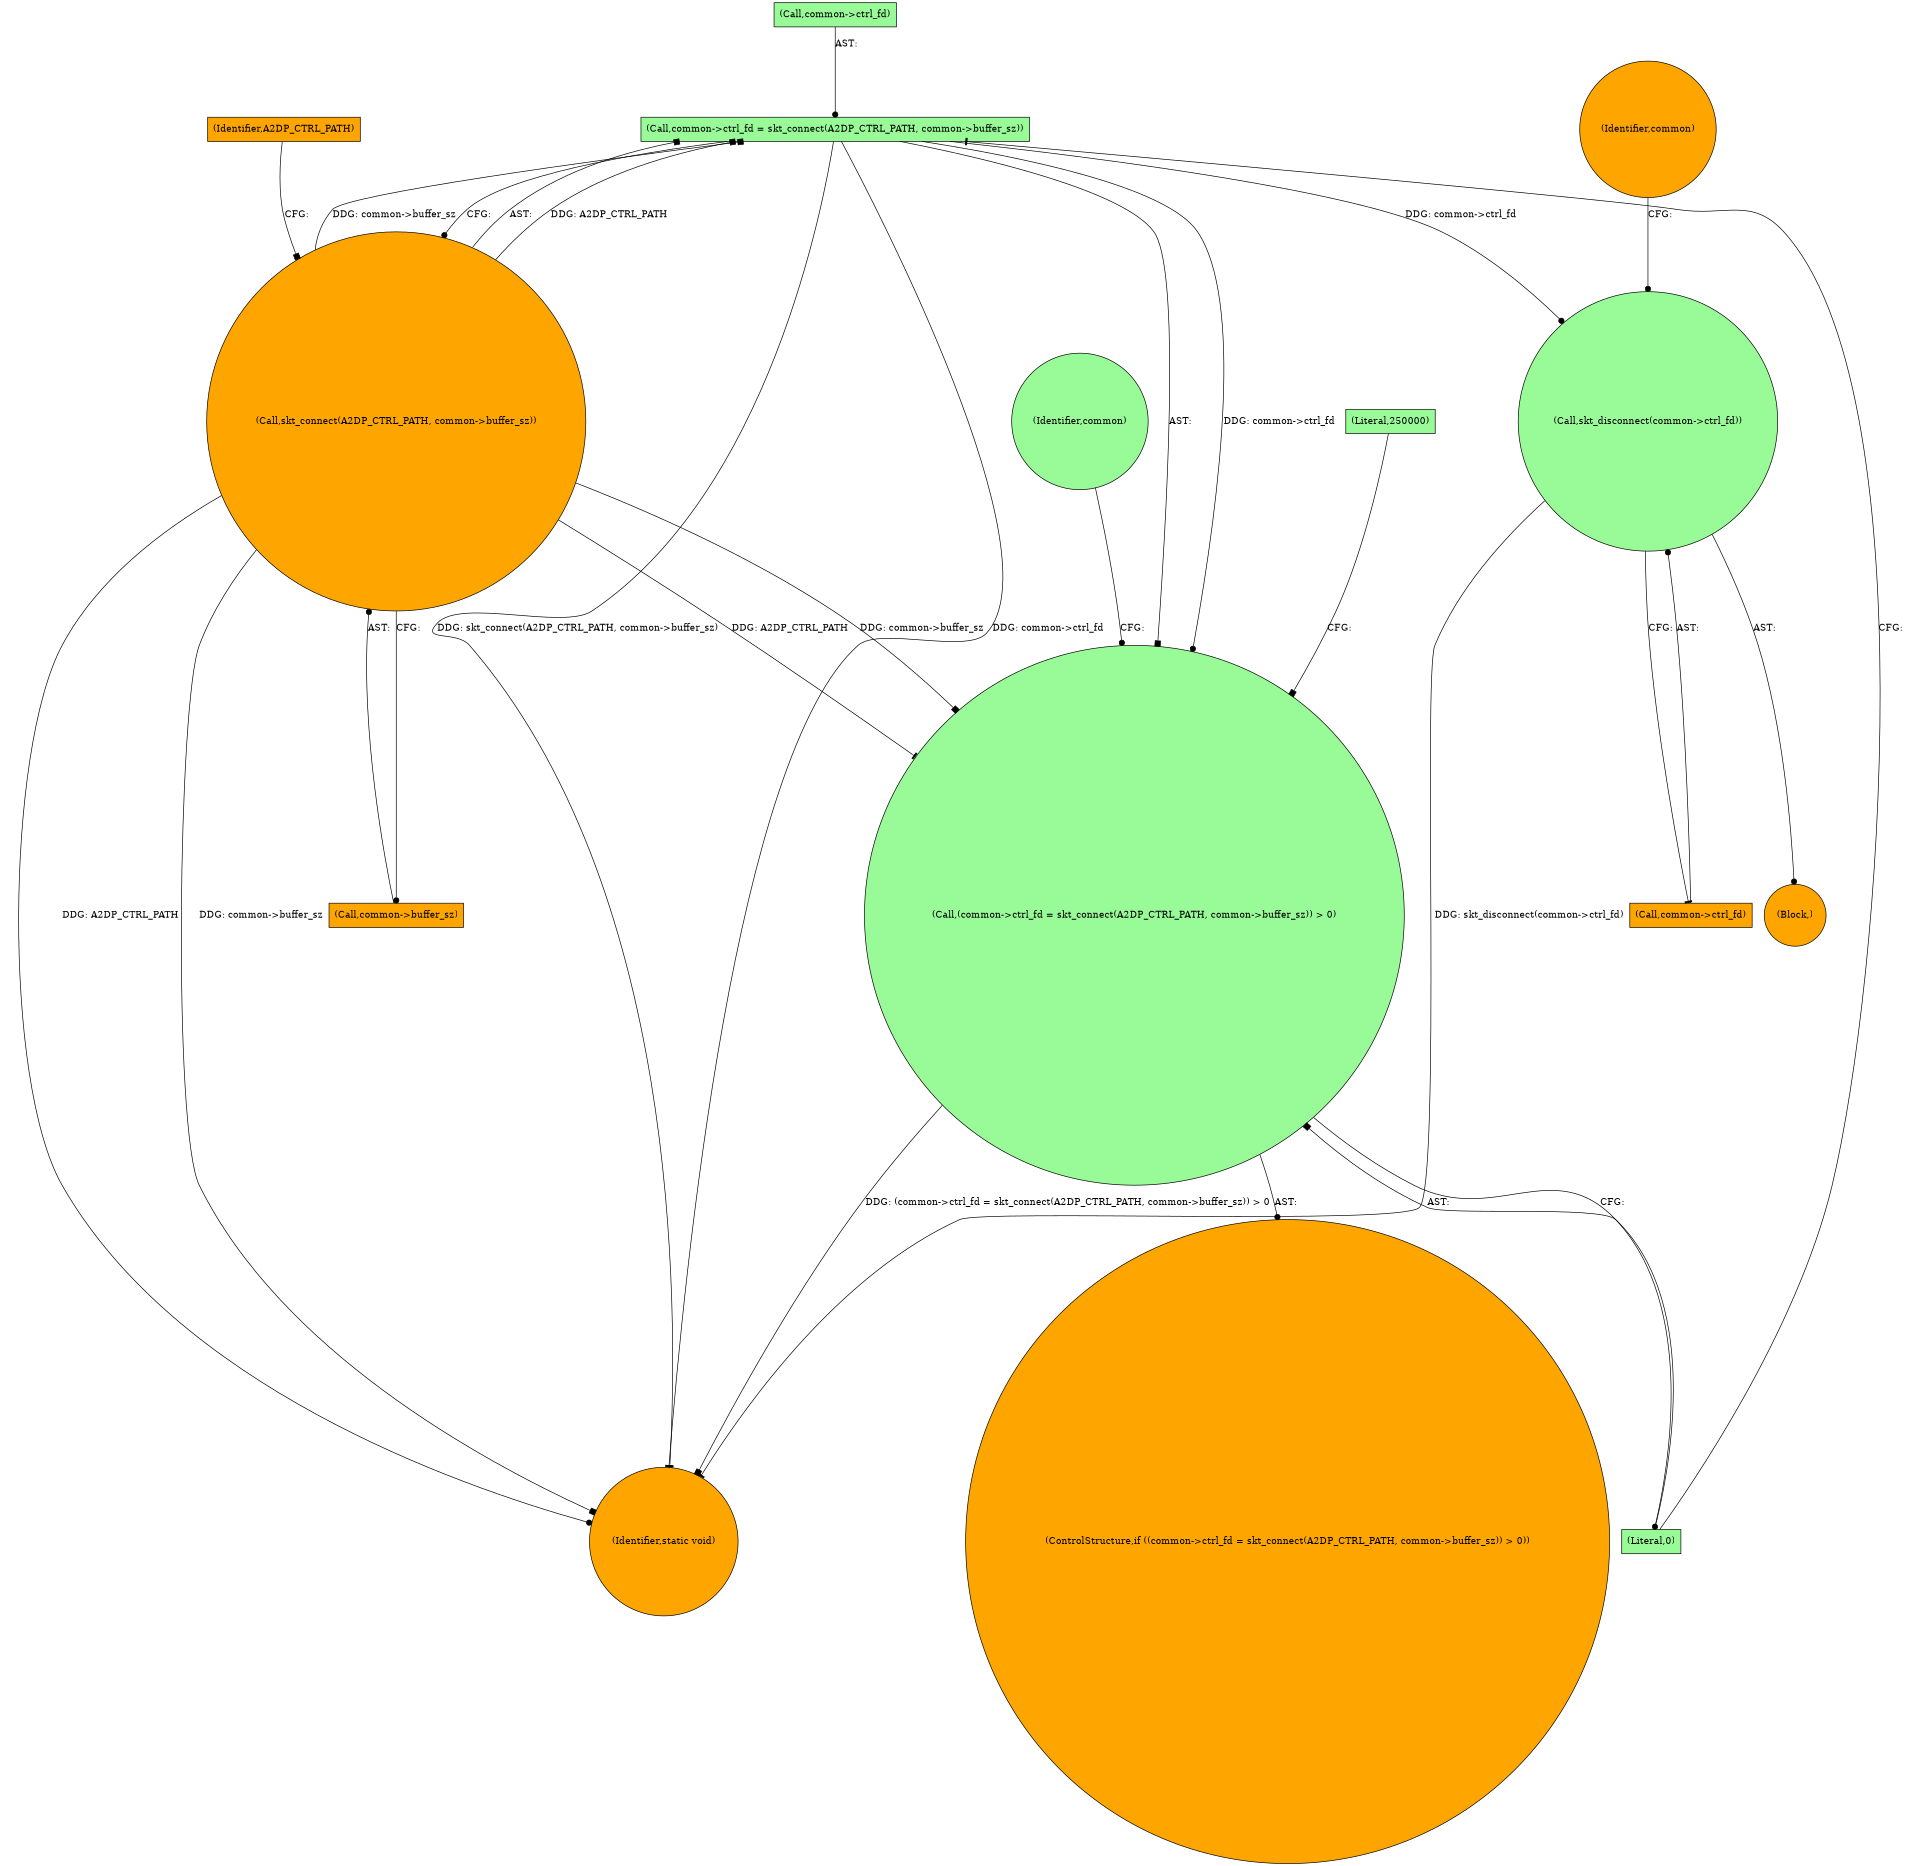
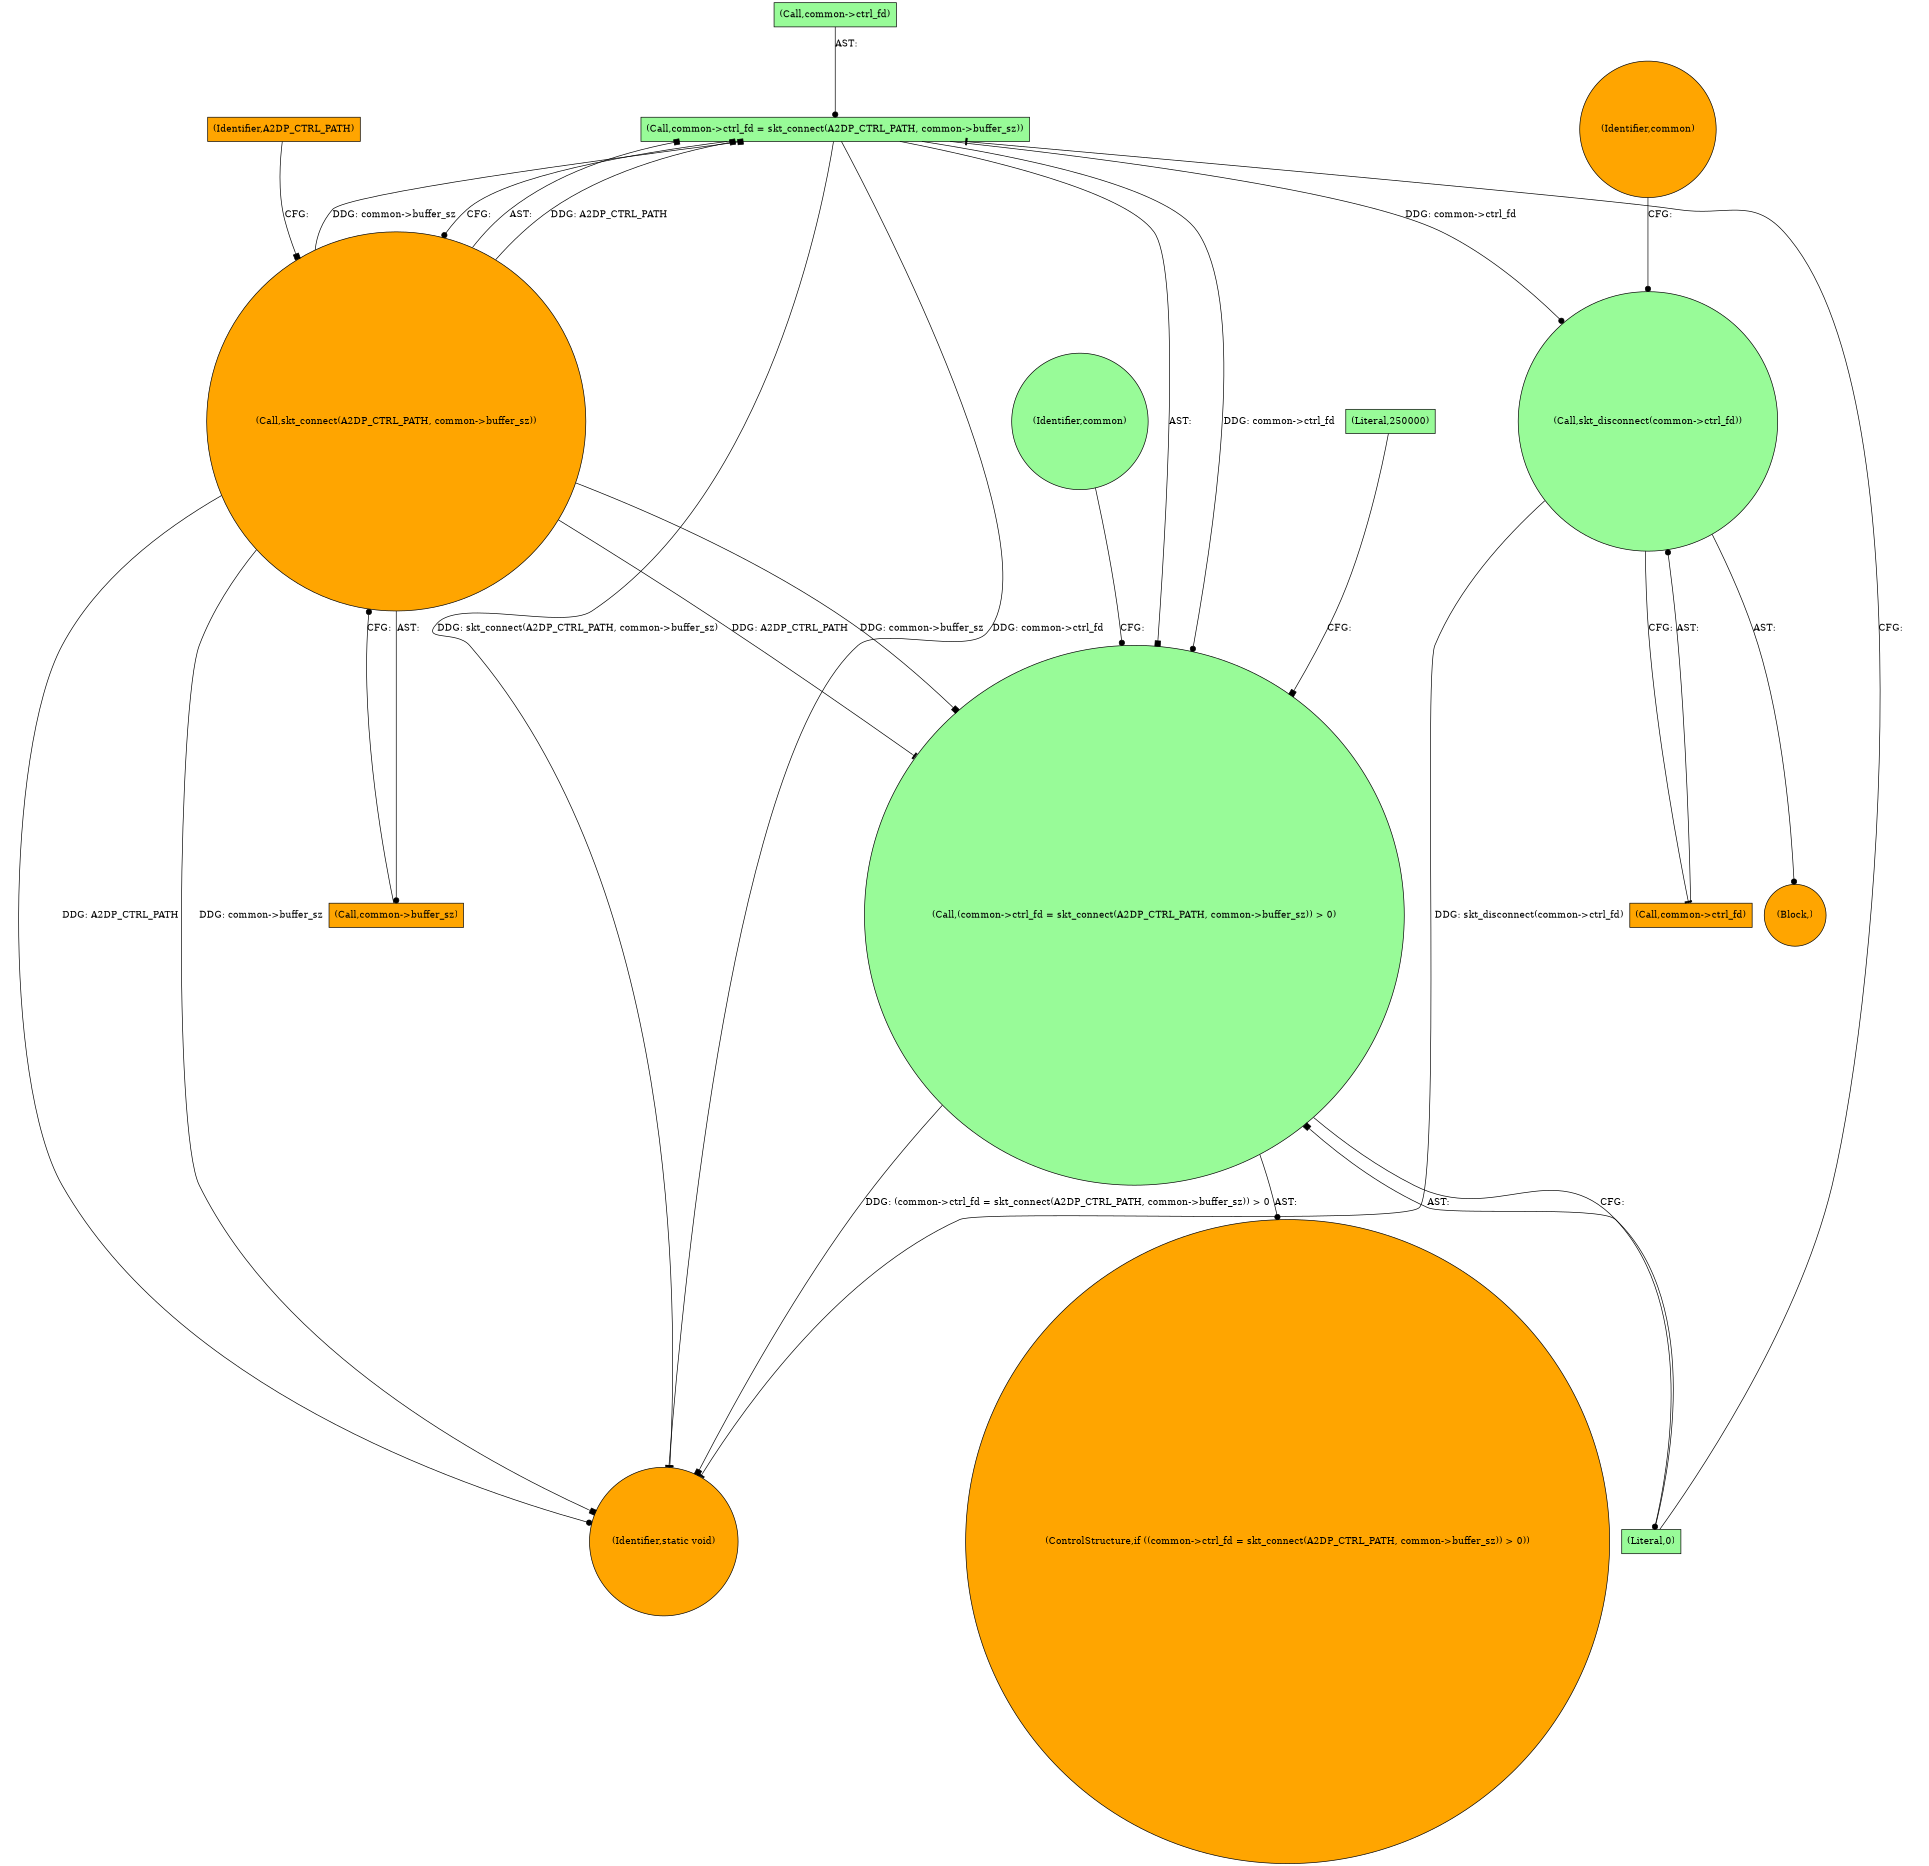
(381, 628) -> (381, 628)
(410, 628) -> (410, 628)
